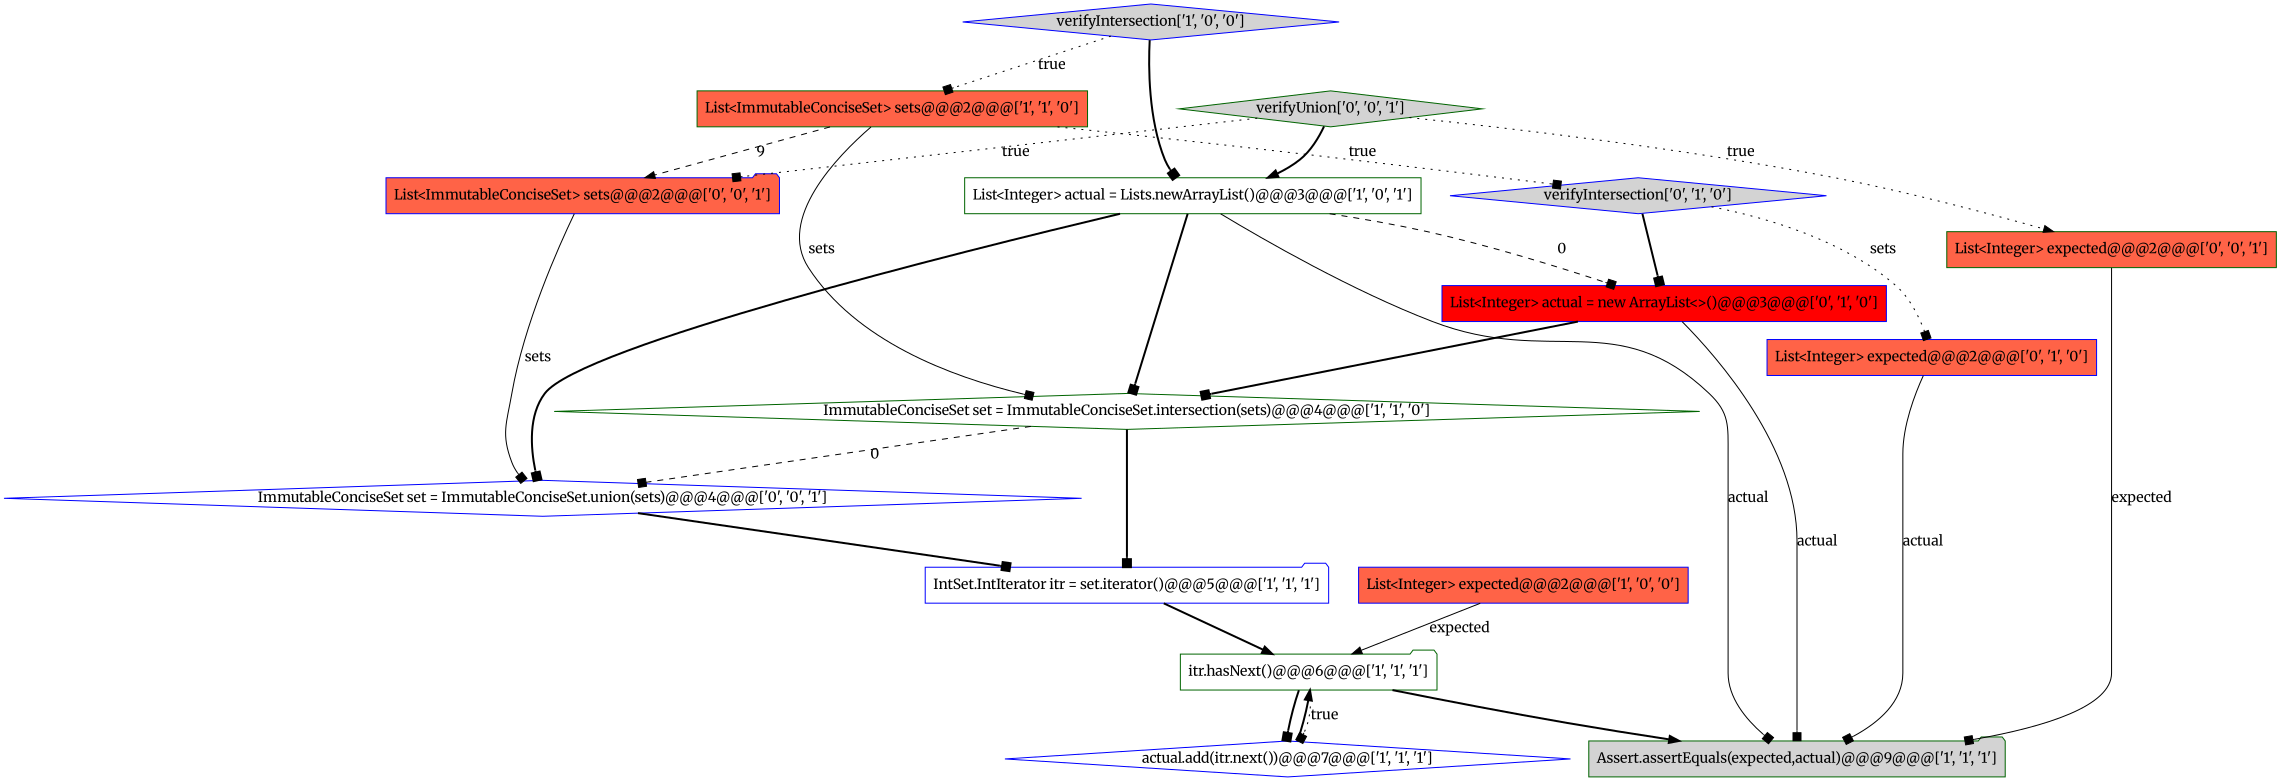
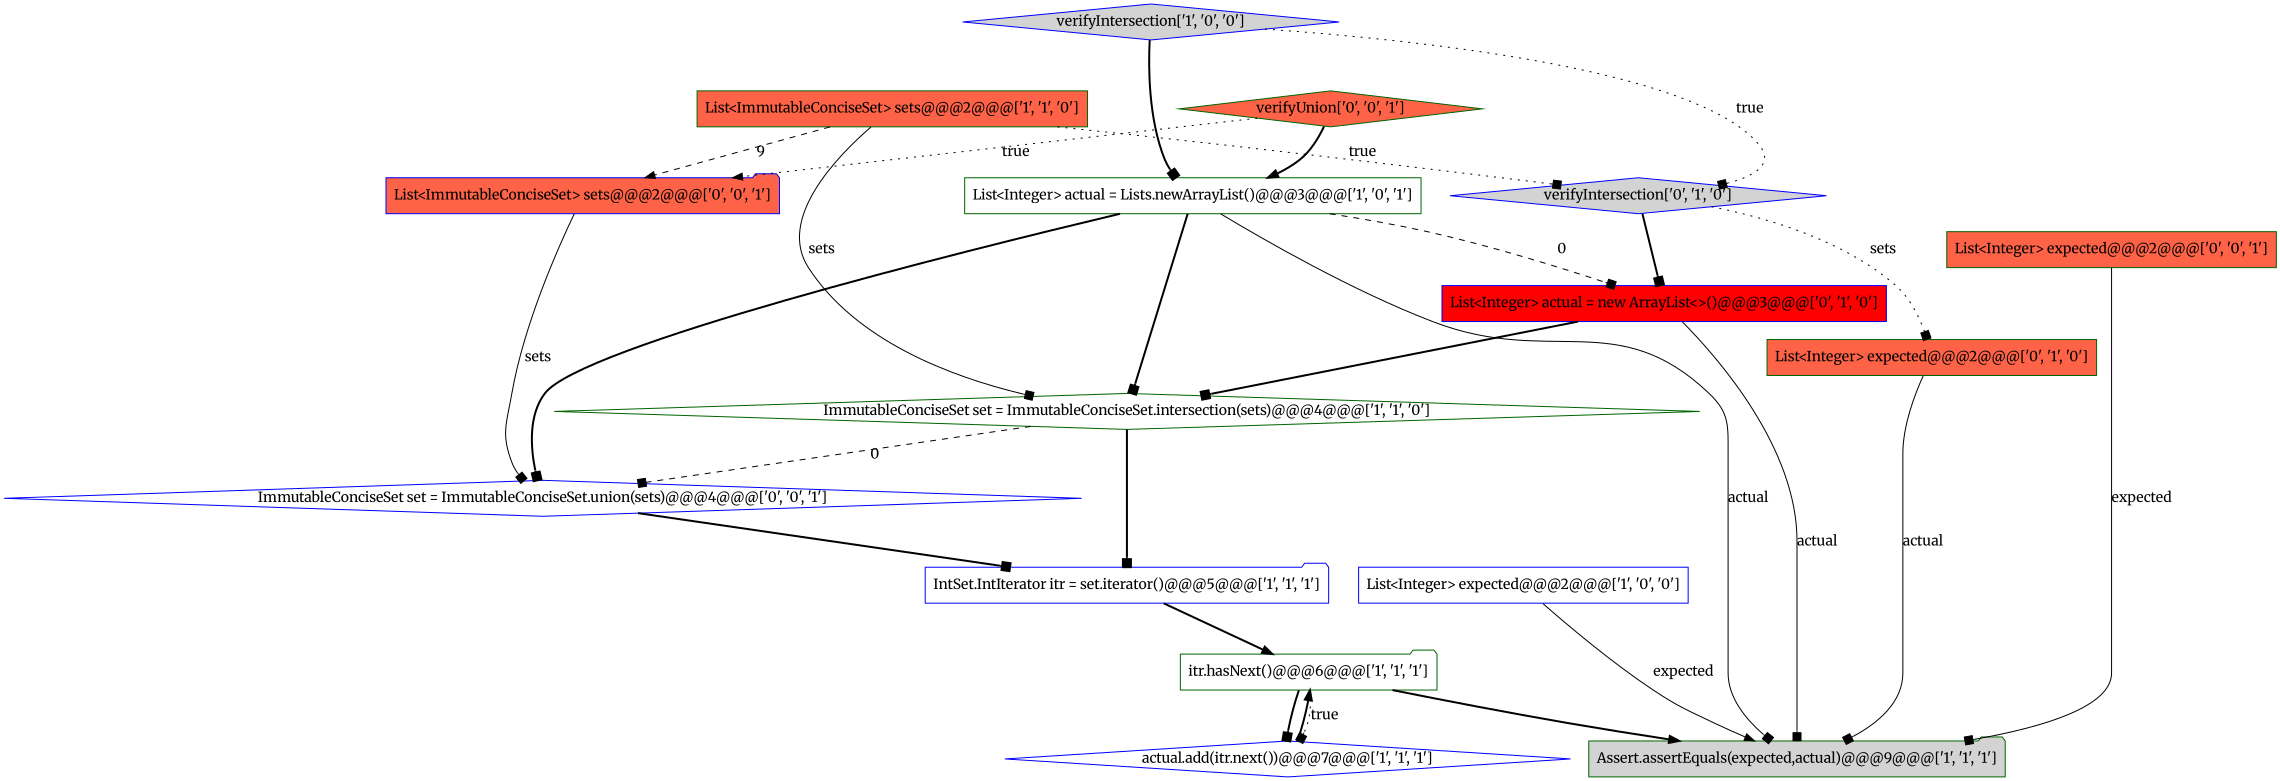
(1032, 62) -> (1551, 64)
(1331, 109) -> (1331, 109)
(1000, 147) -> (1000, 147)
(1729, 159) -> none
(1932, 358) -> (1932, 358)
(1523, 585) -> (1523, 585)
(1421, 627) -> (1638, 680)
